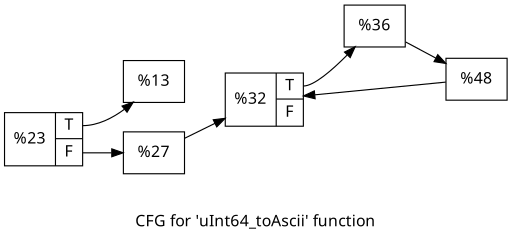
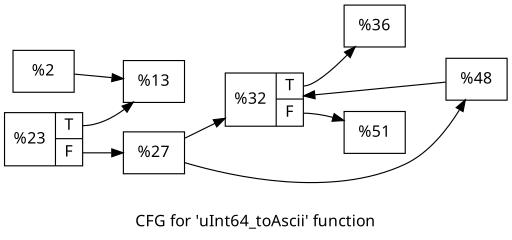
(421, 50) -> (334, 181)
none -> (44, 71)
none -> (375, 132)
